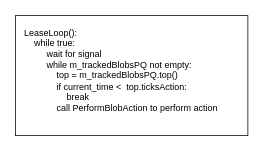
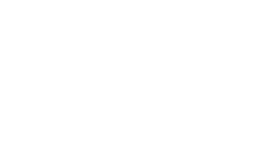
(132, 75) -> none
